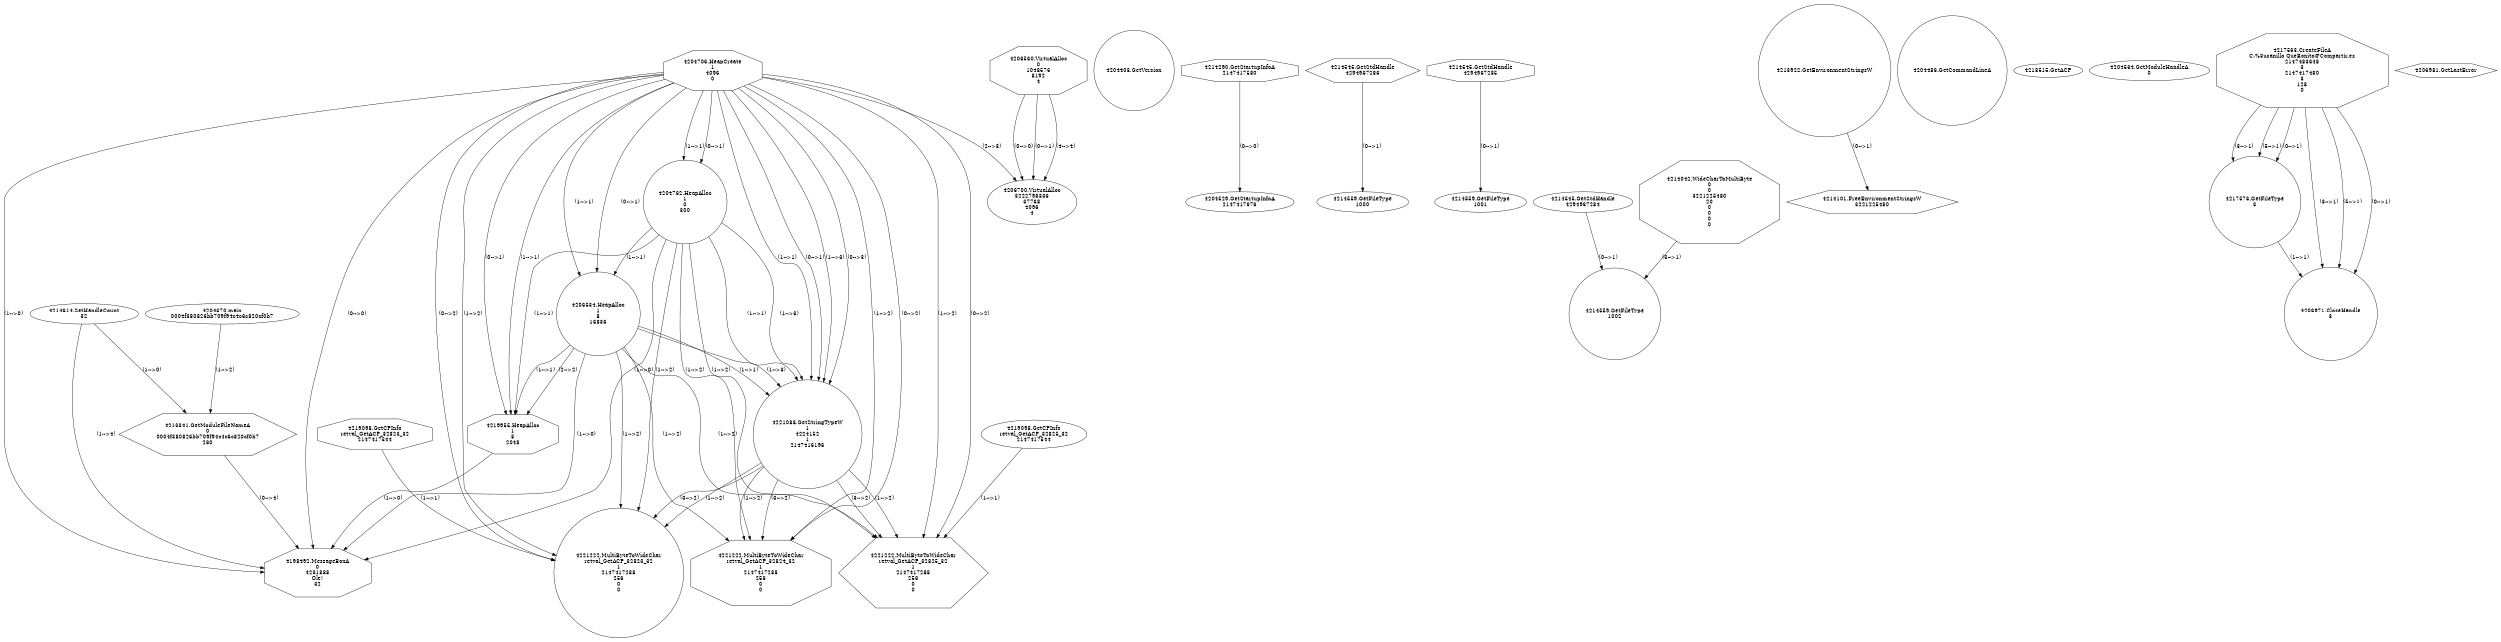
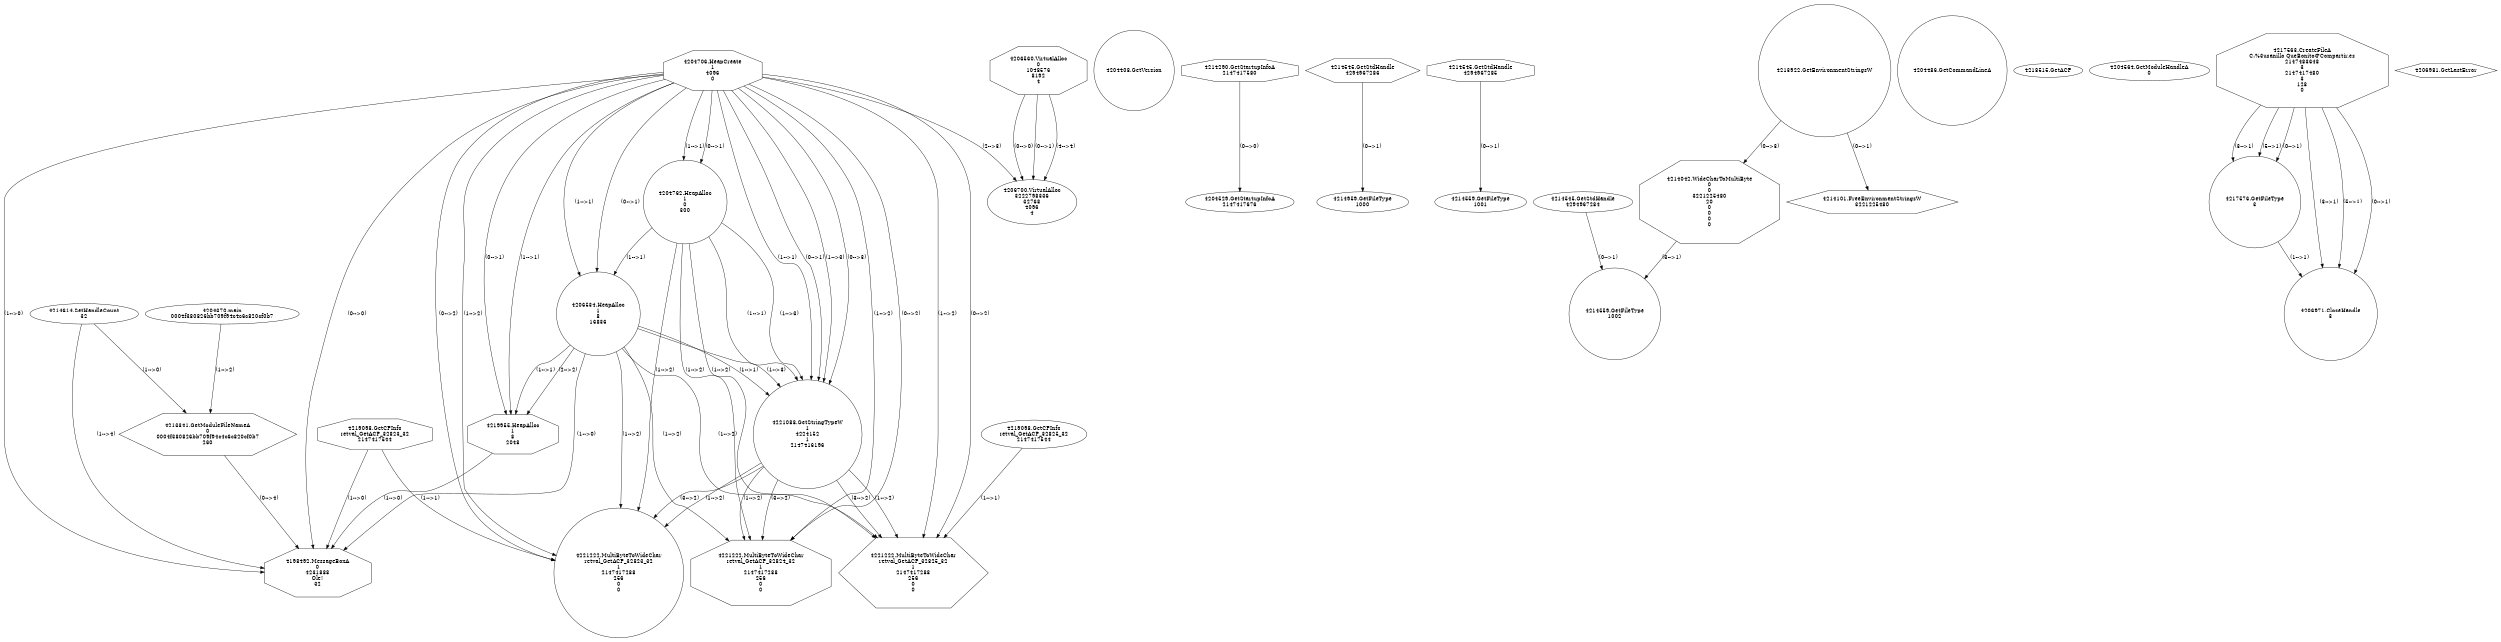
none -> (1764, 140)
(1032, 202) -> (1032, 202)
(1363, 202) -> (1363, 202)
(533, 272) -> none
(605, 476) -> (347, 497)
